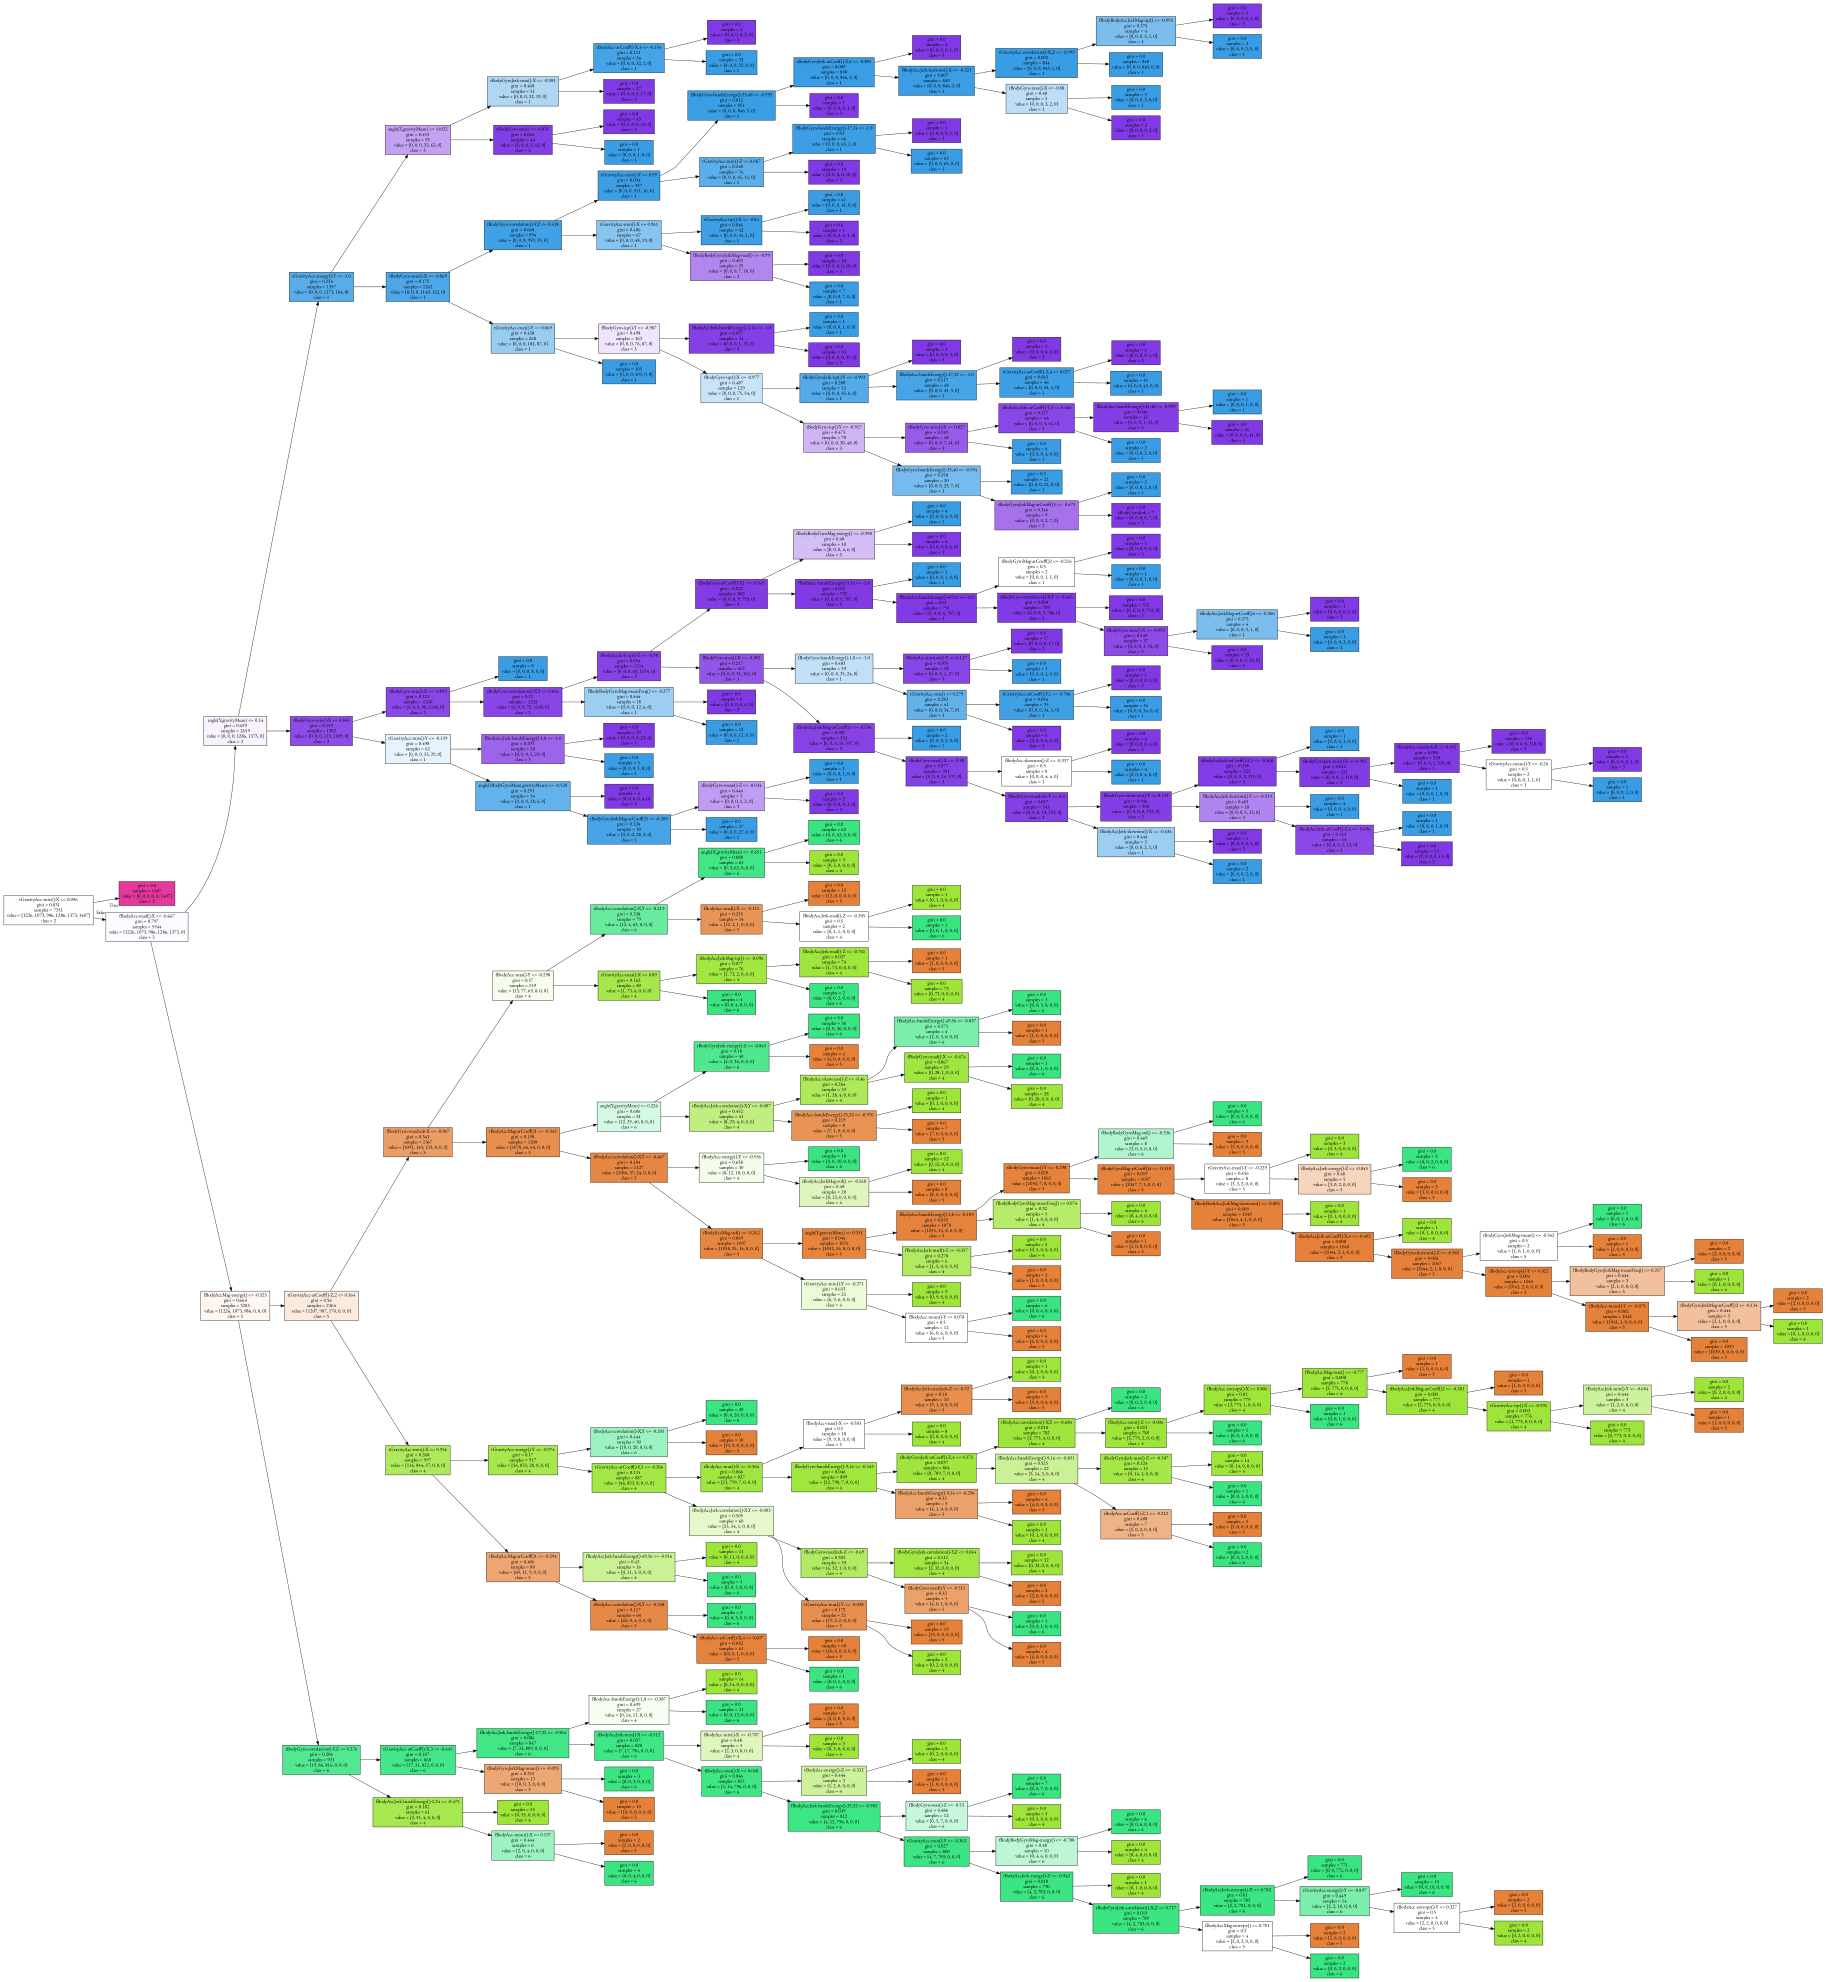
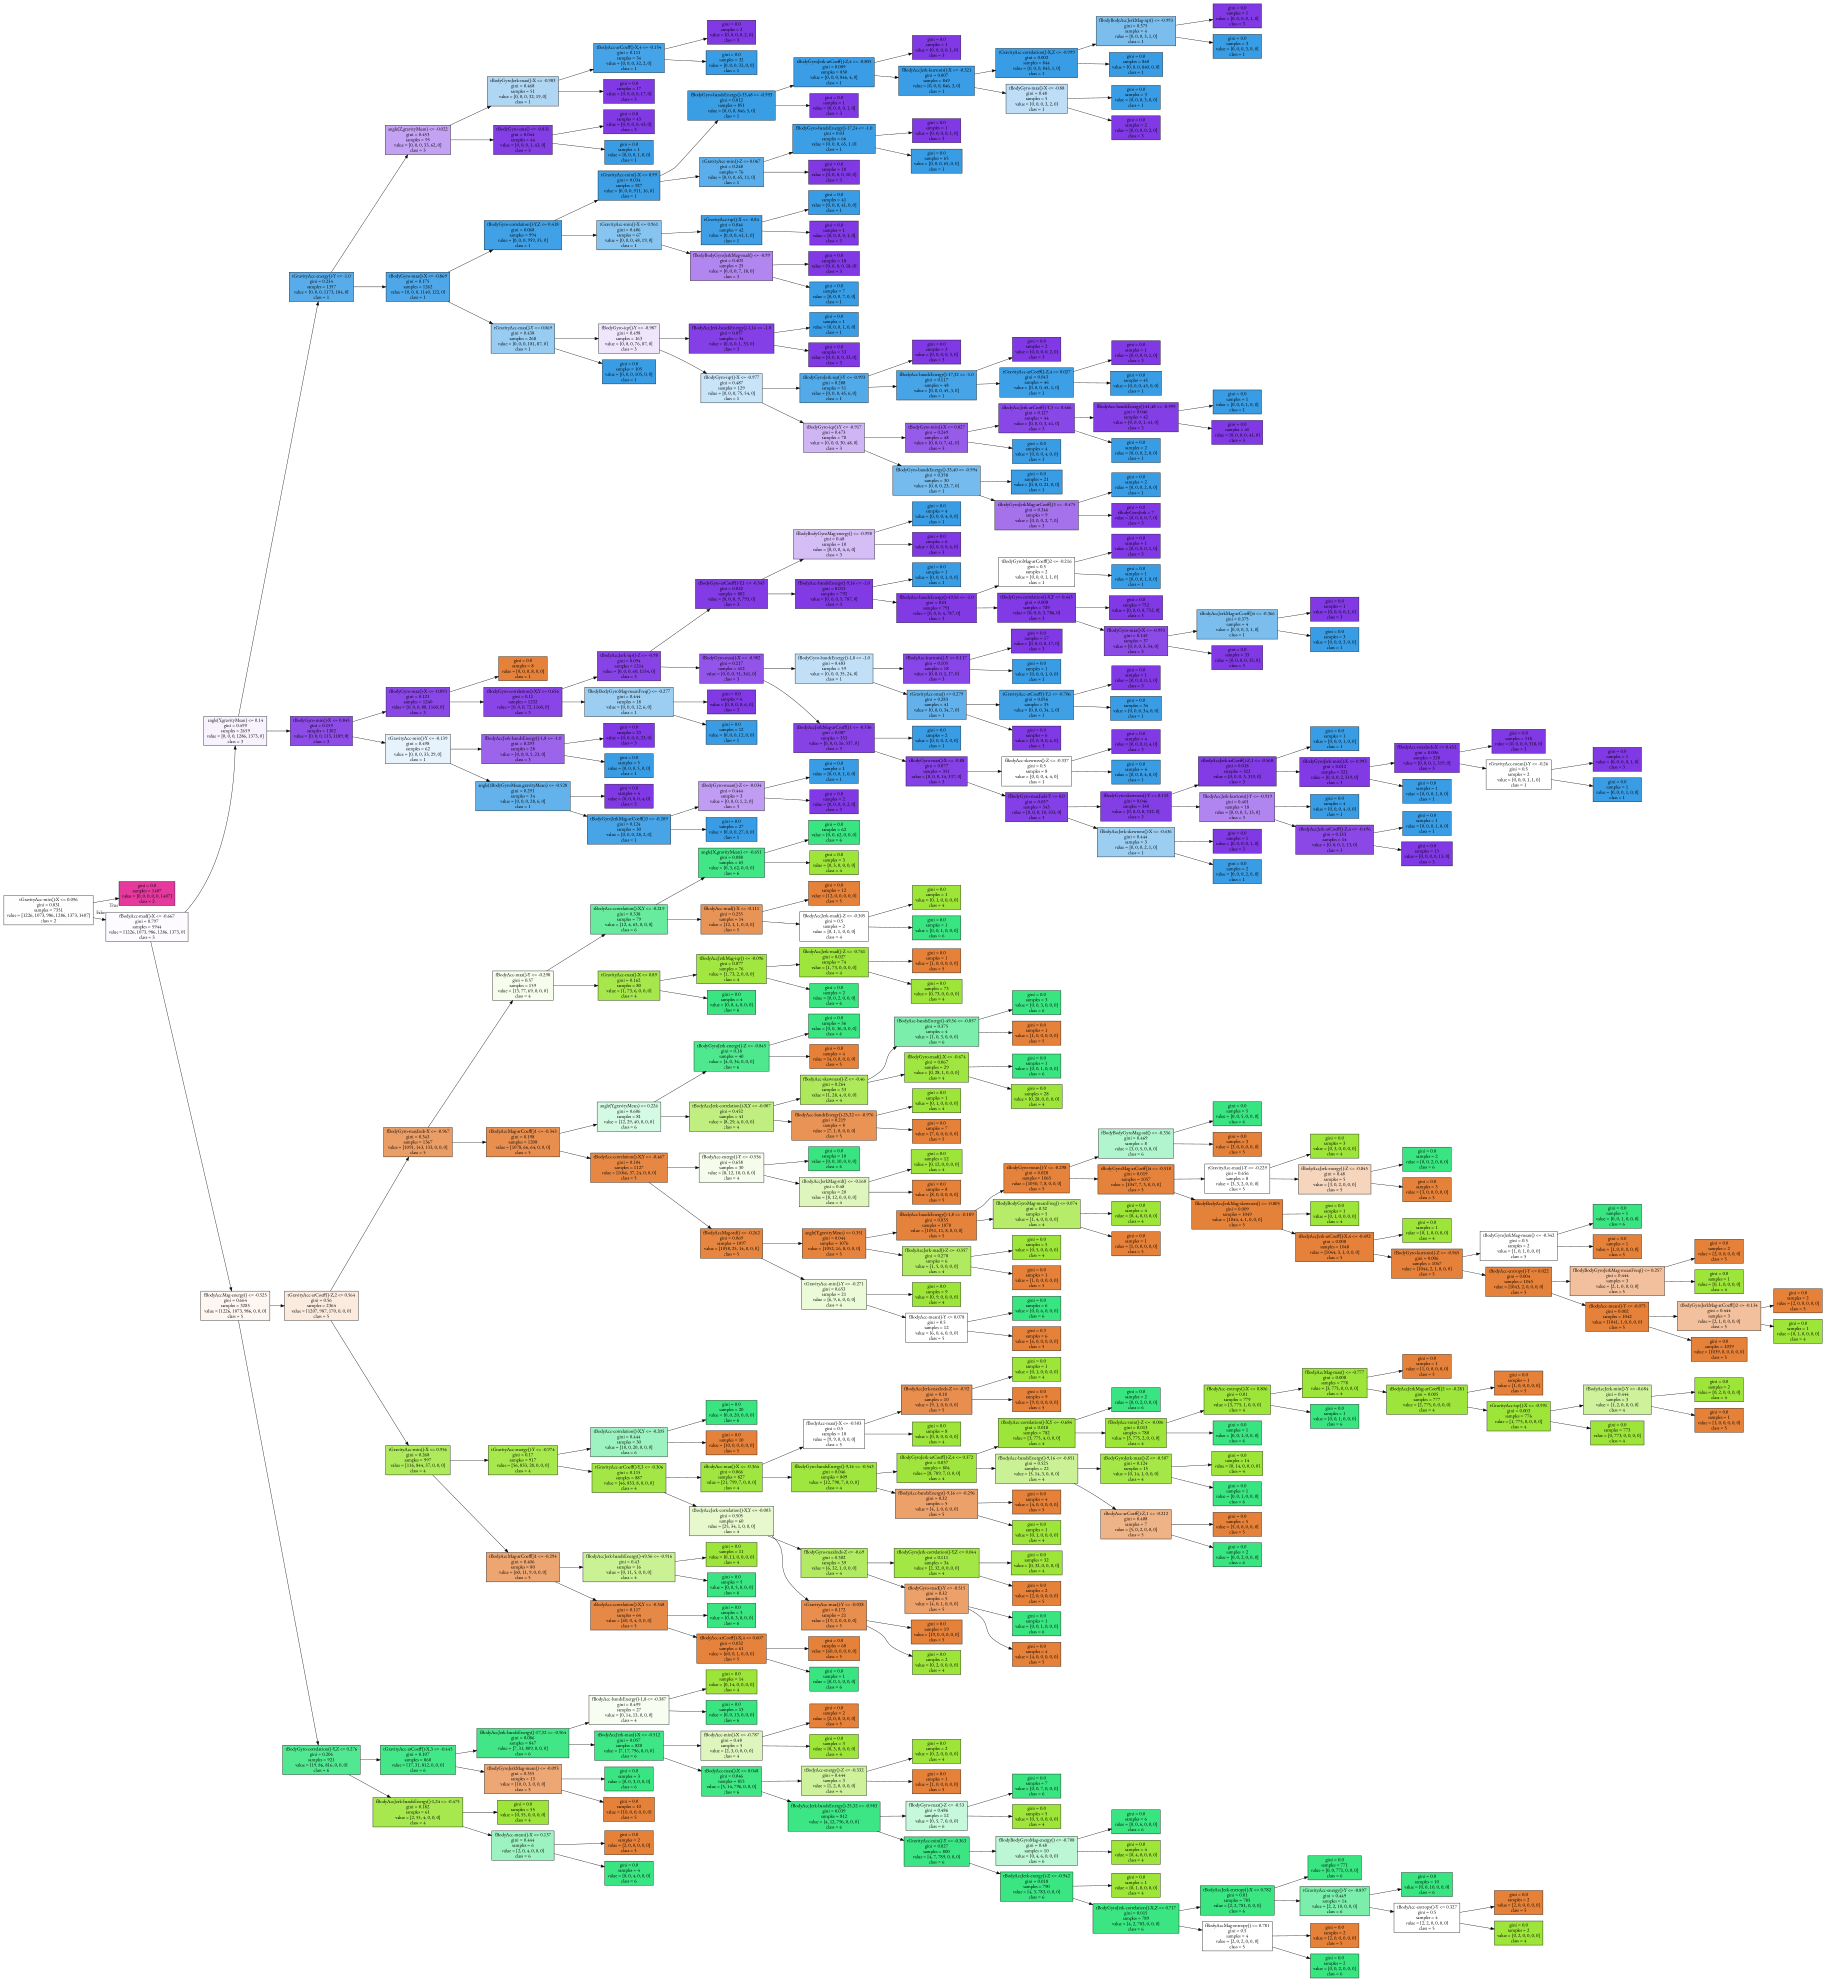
(523, 669) -> (523, 669)
